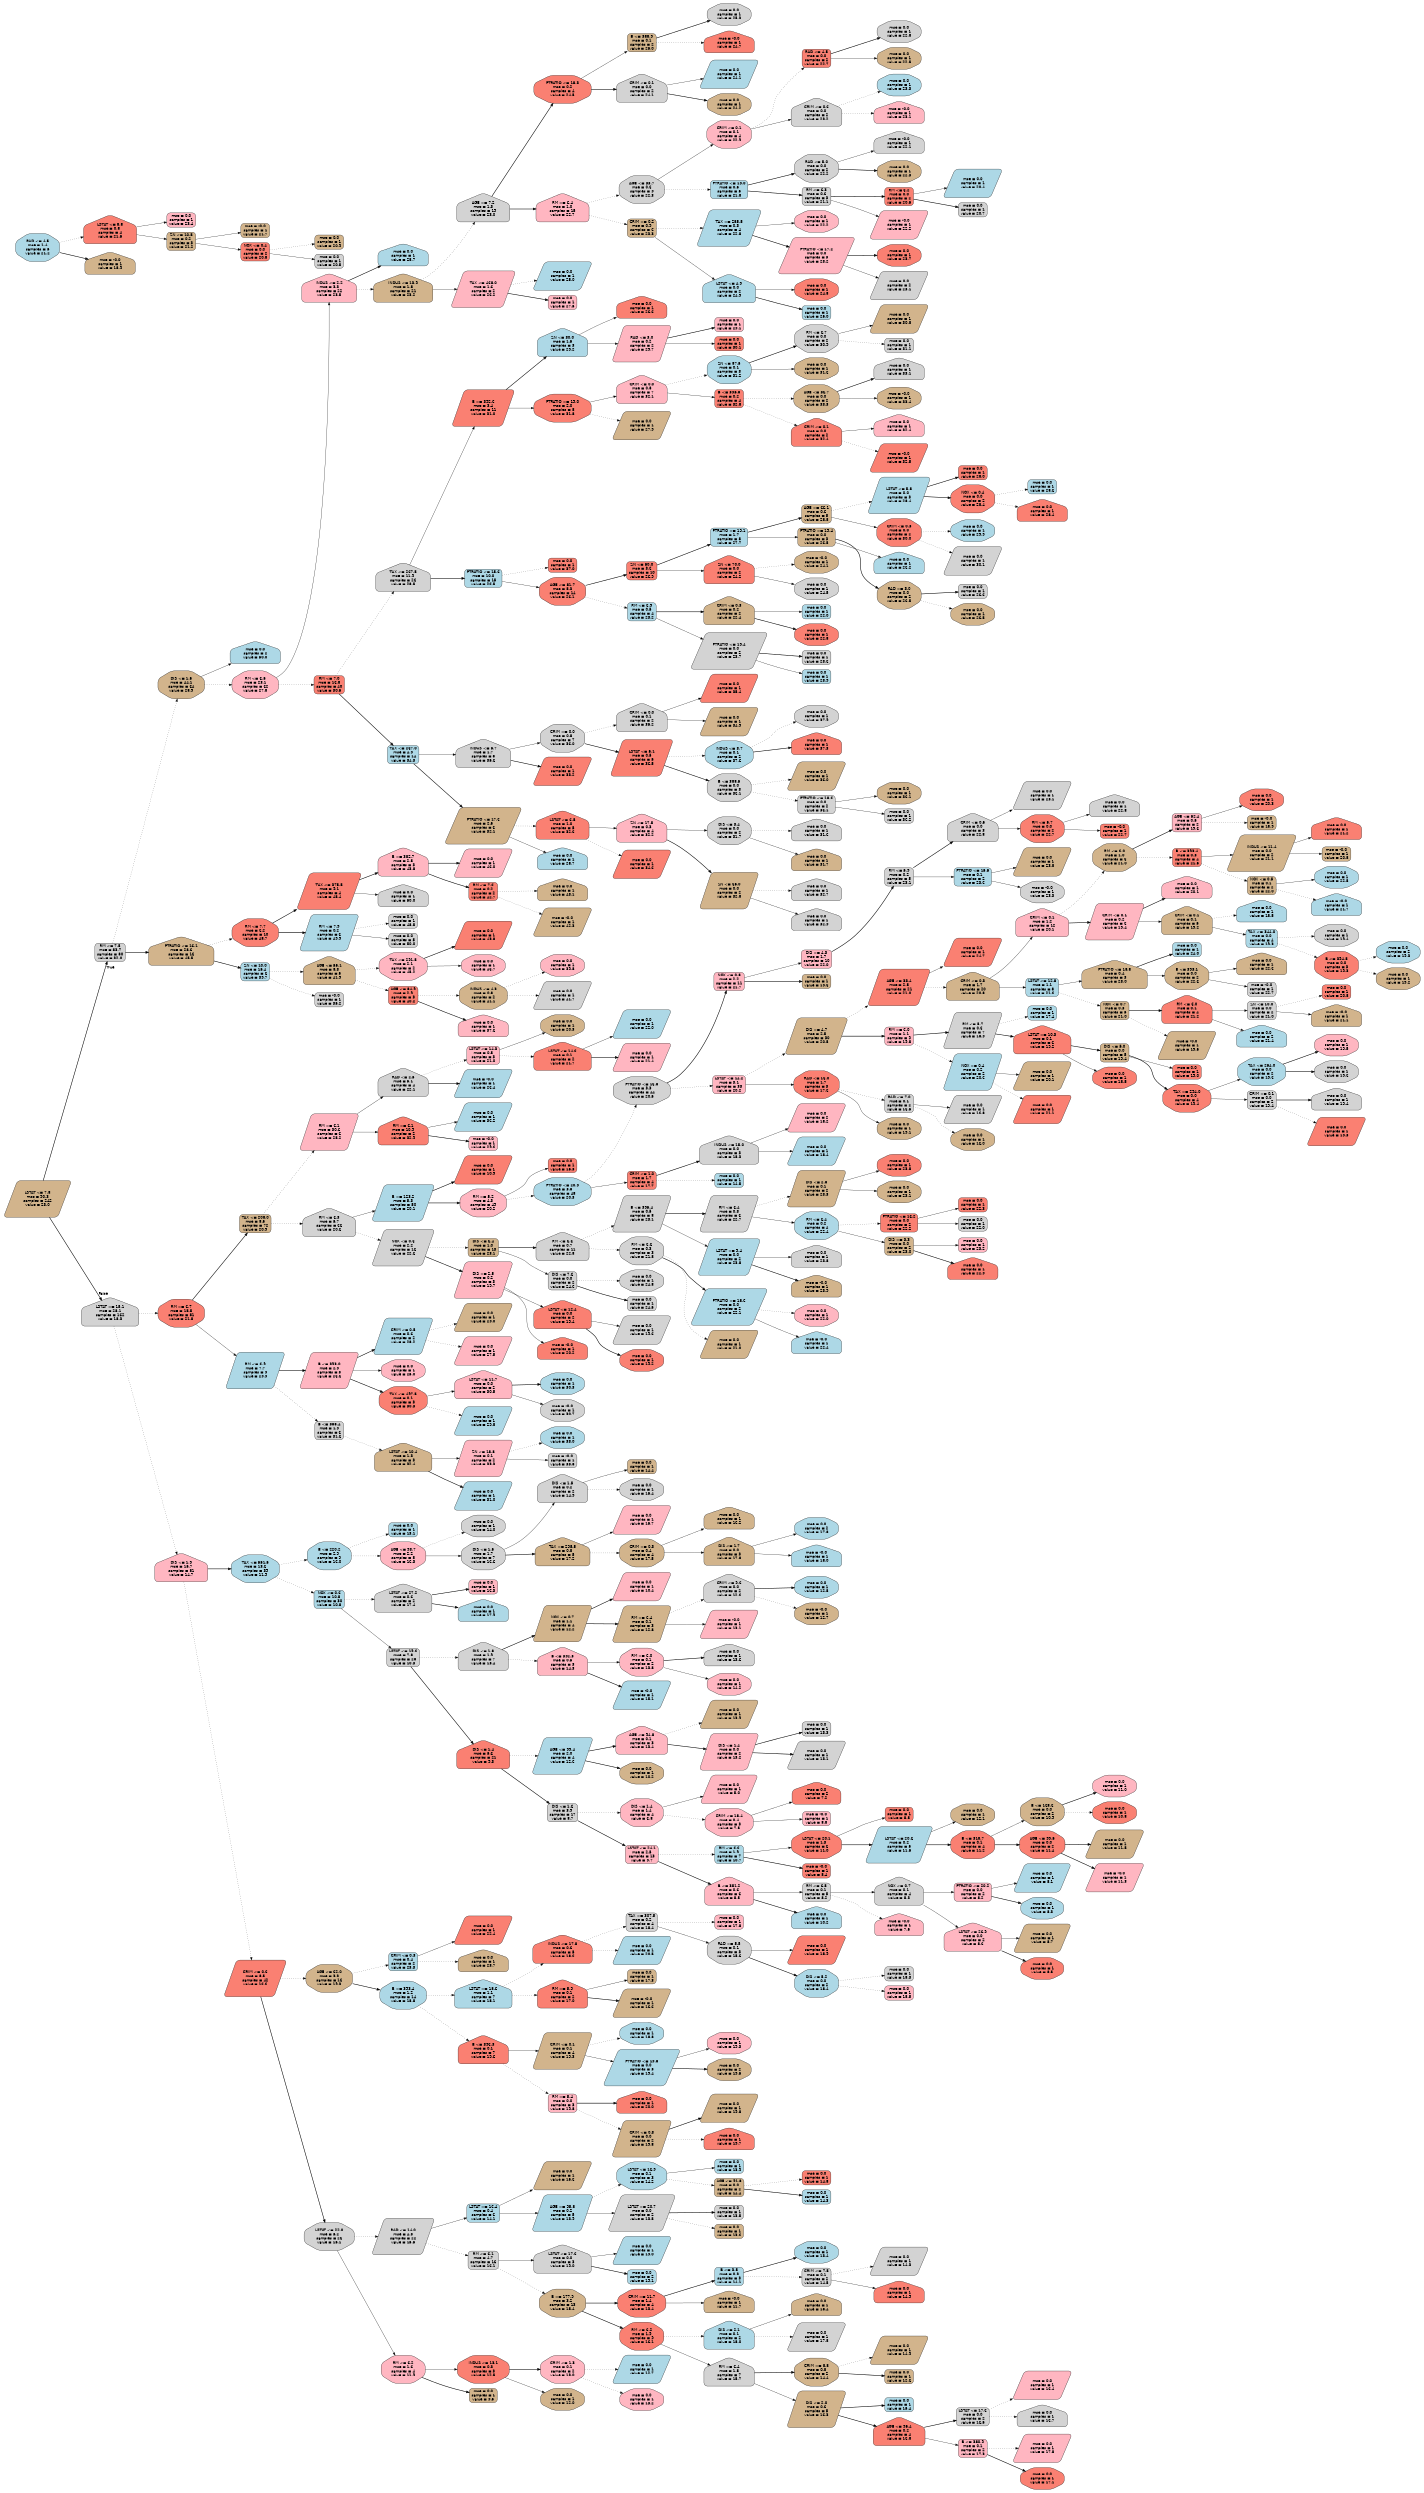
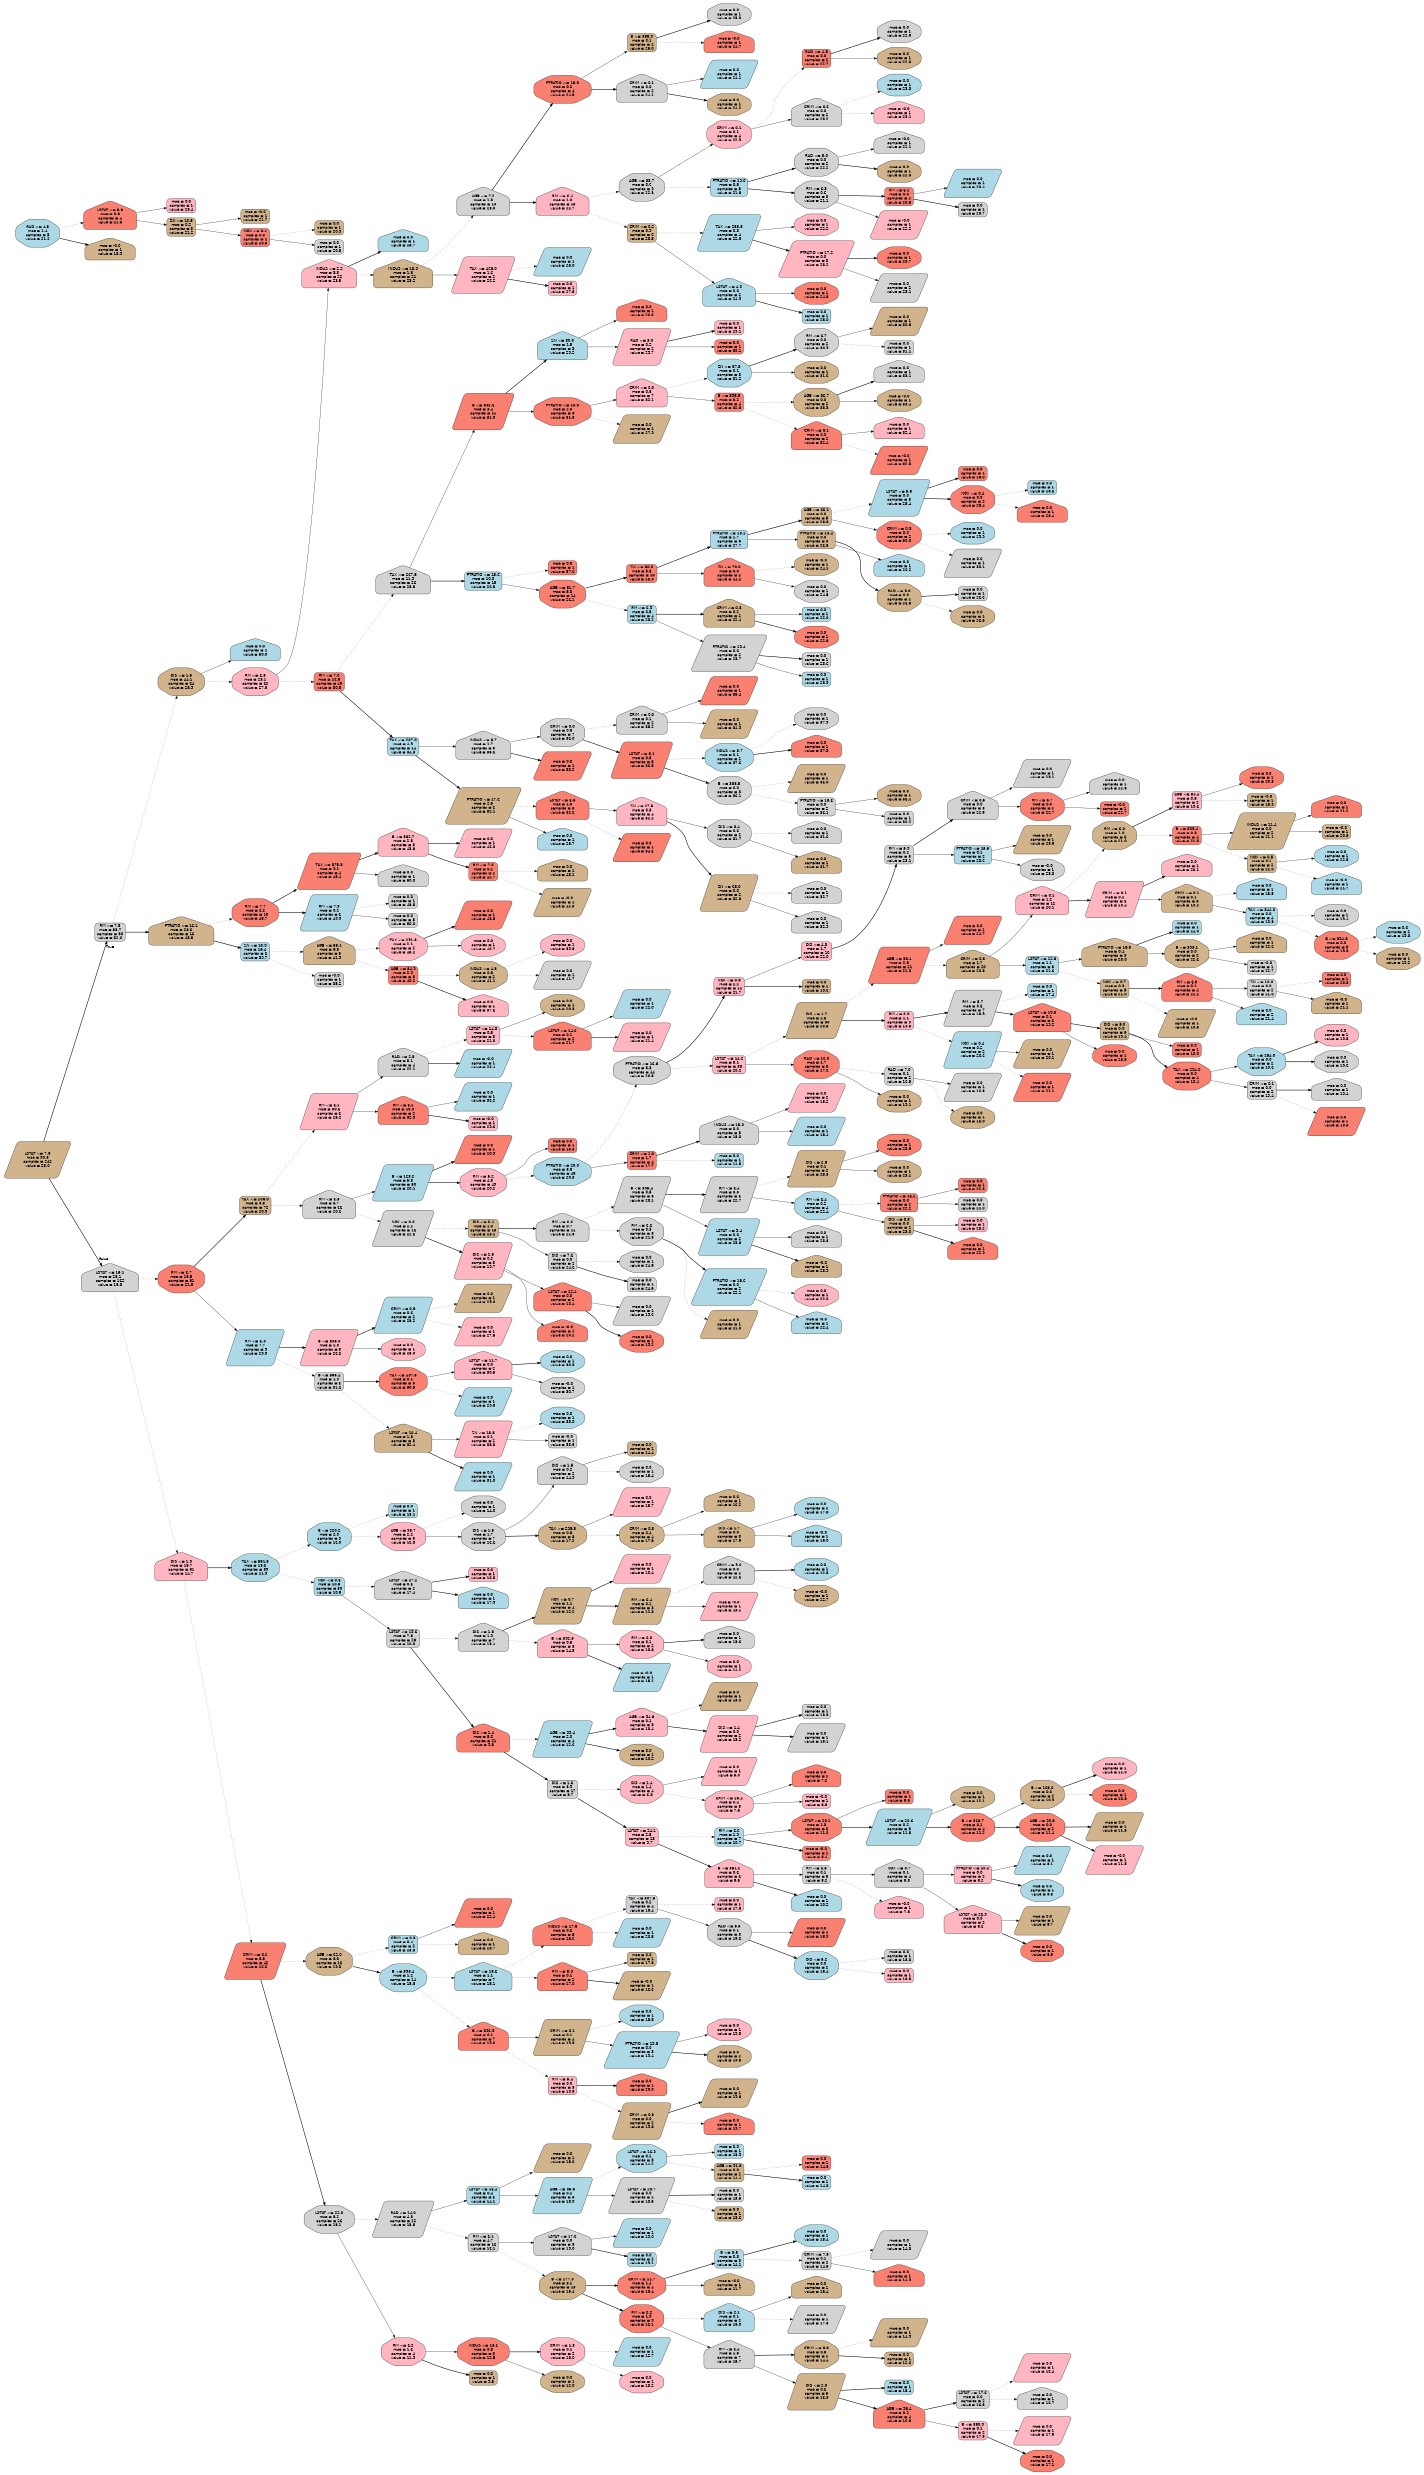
(816, 196) -> (816, 195)
(365, 1385) -> (360, 1382)
(563, 1553) -> (563, 1535)
